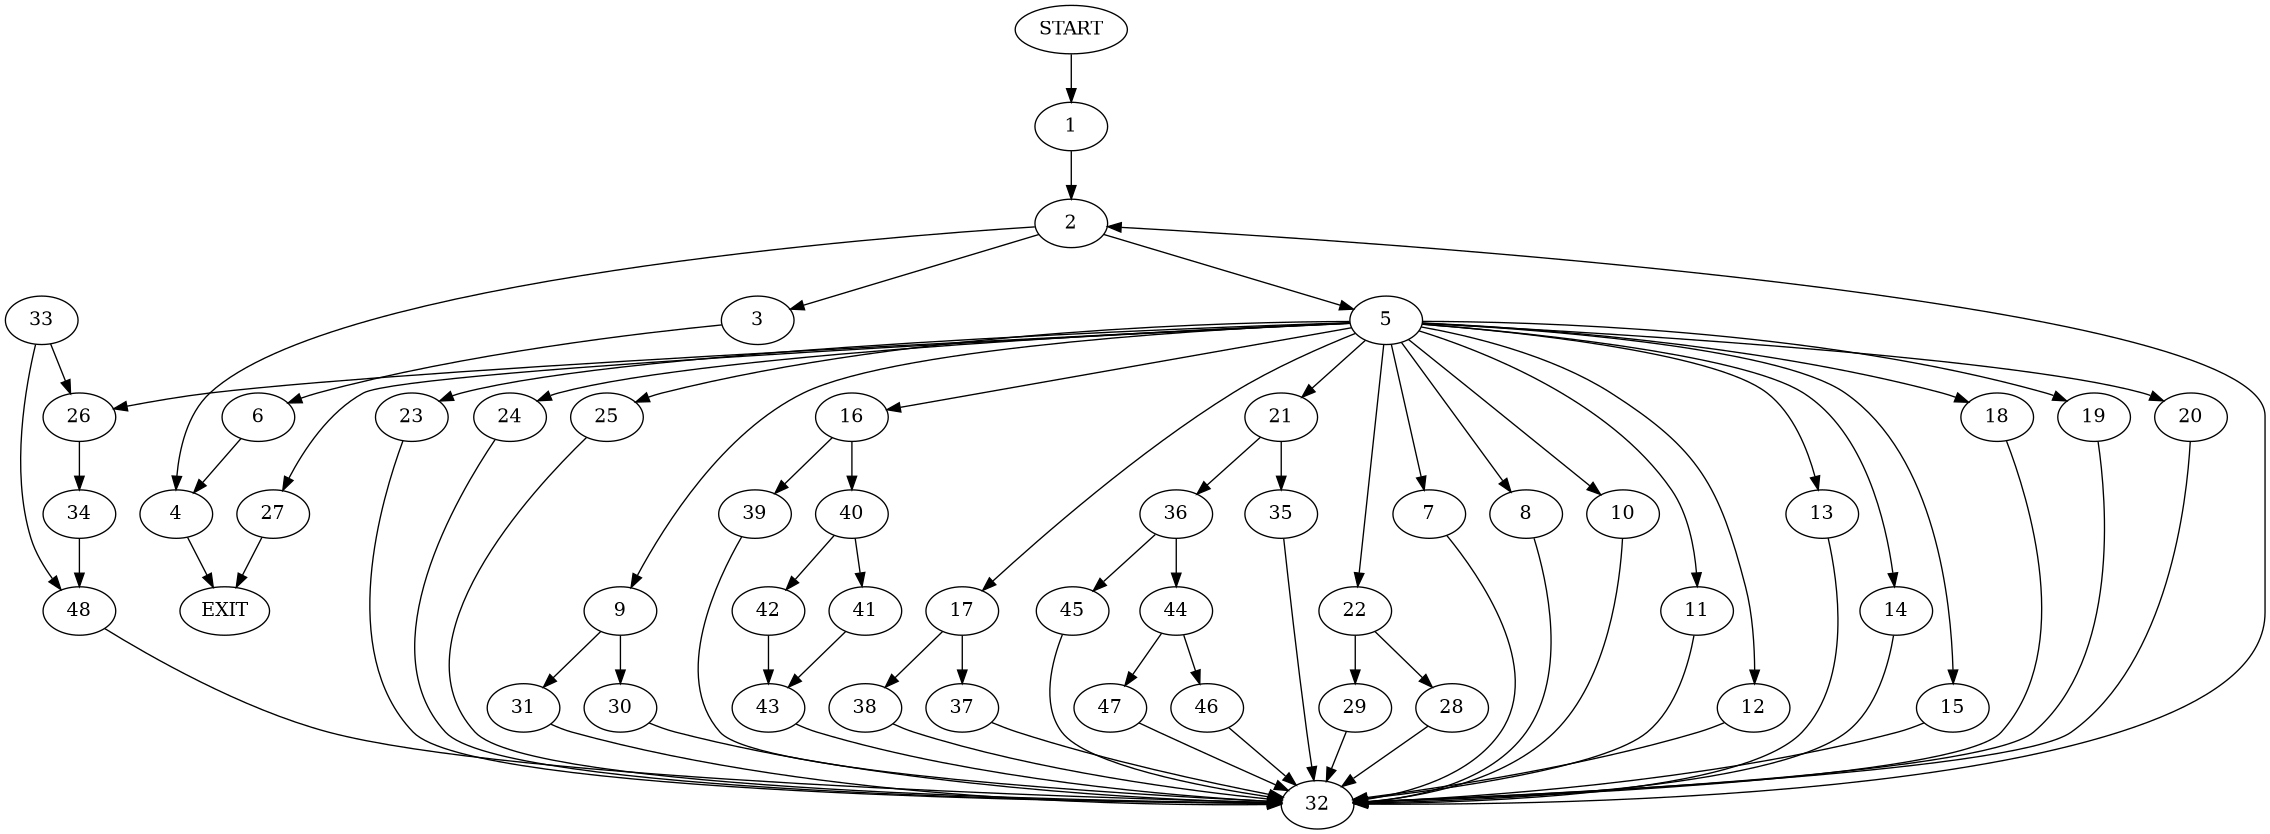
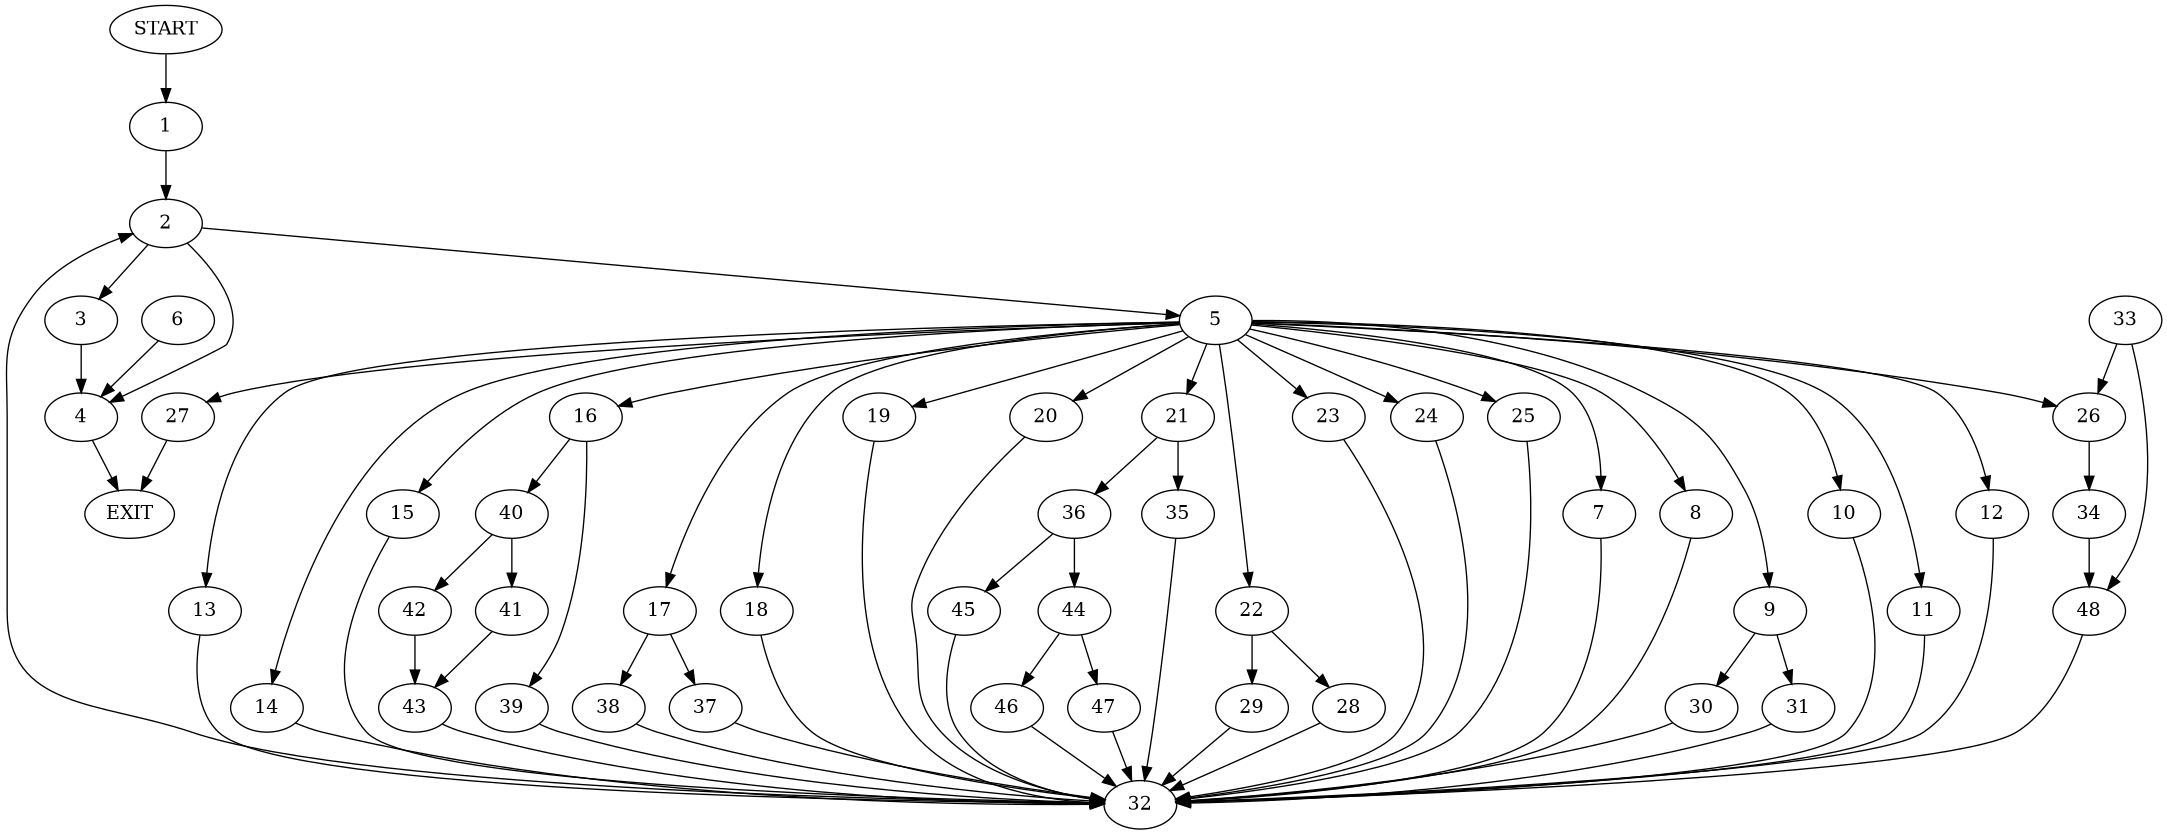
(510, 353) -> (81, 362)
